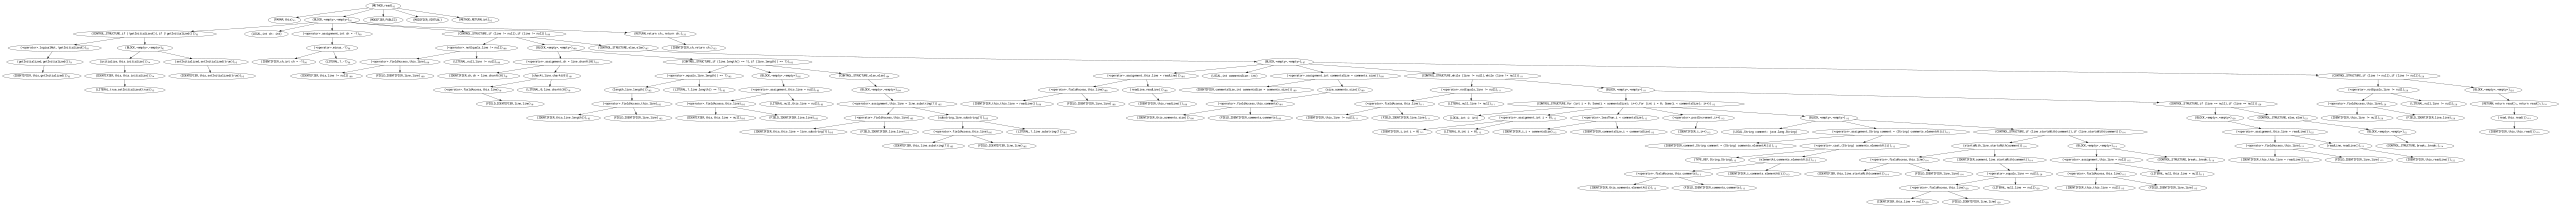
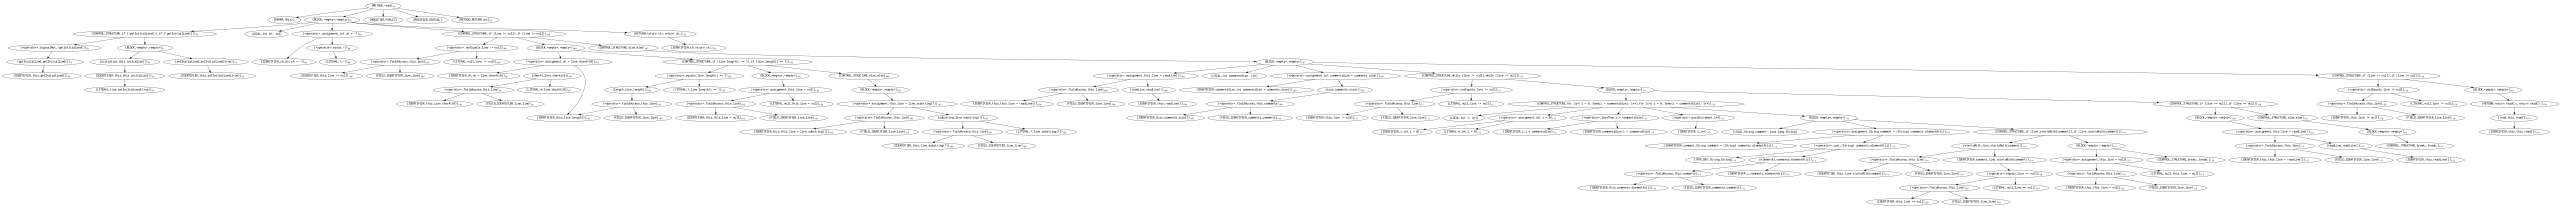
(309, 55) -> (303, 45)
(558, 68) -> (584, 89)
none -> (435, 104)
